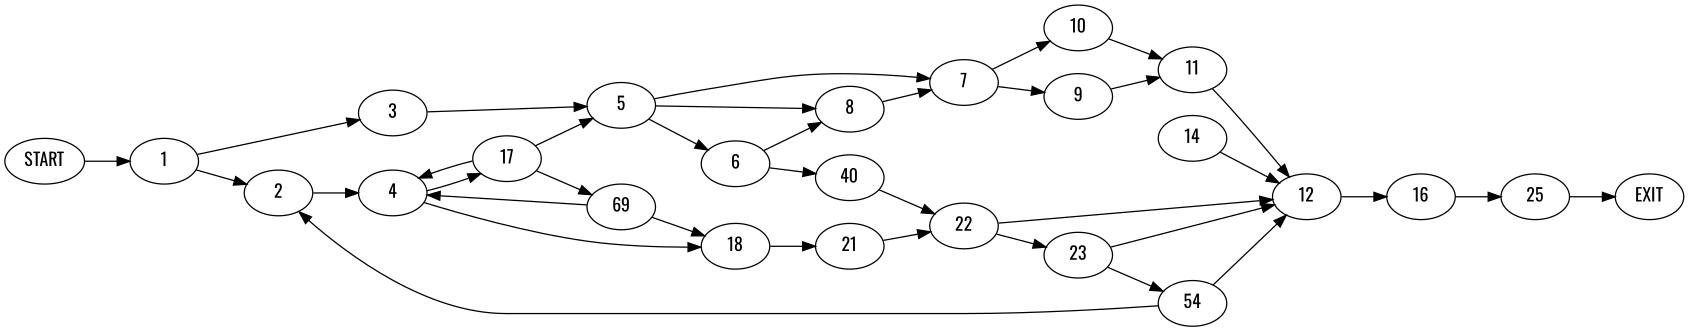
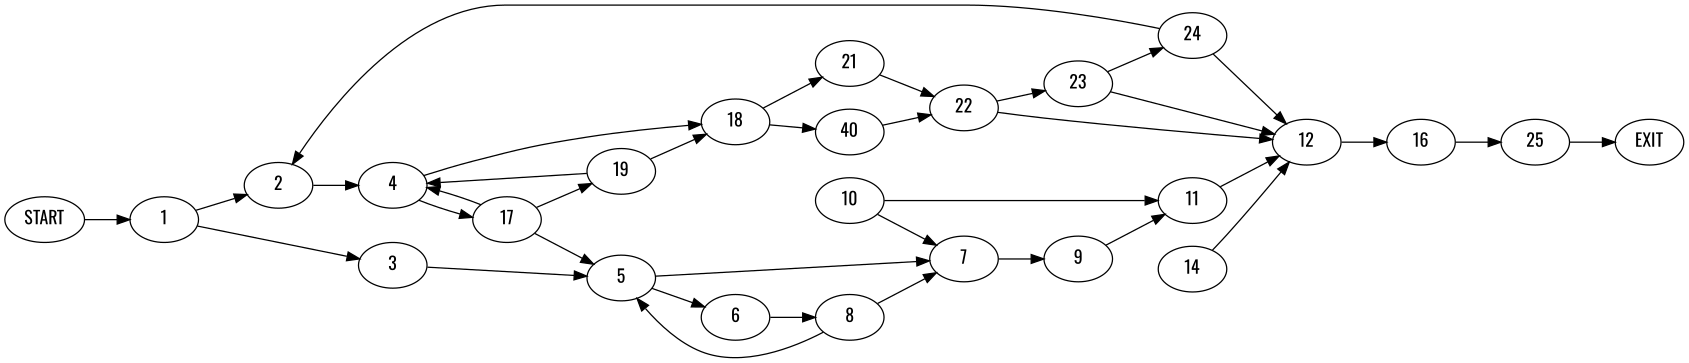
(1015, 58) -> (901, 227)
(729, 107) -> (729, 357)
(786, 170) -> (786, 126)
(621, 207) -> (621, 171)
(1193, 303) -> (1193, 36)
